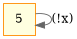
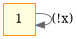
(20, 20) -> (20, 20)
